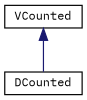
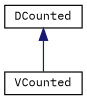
(43, 56) -> (43, 56)
